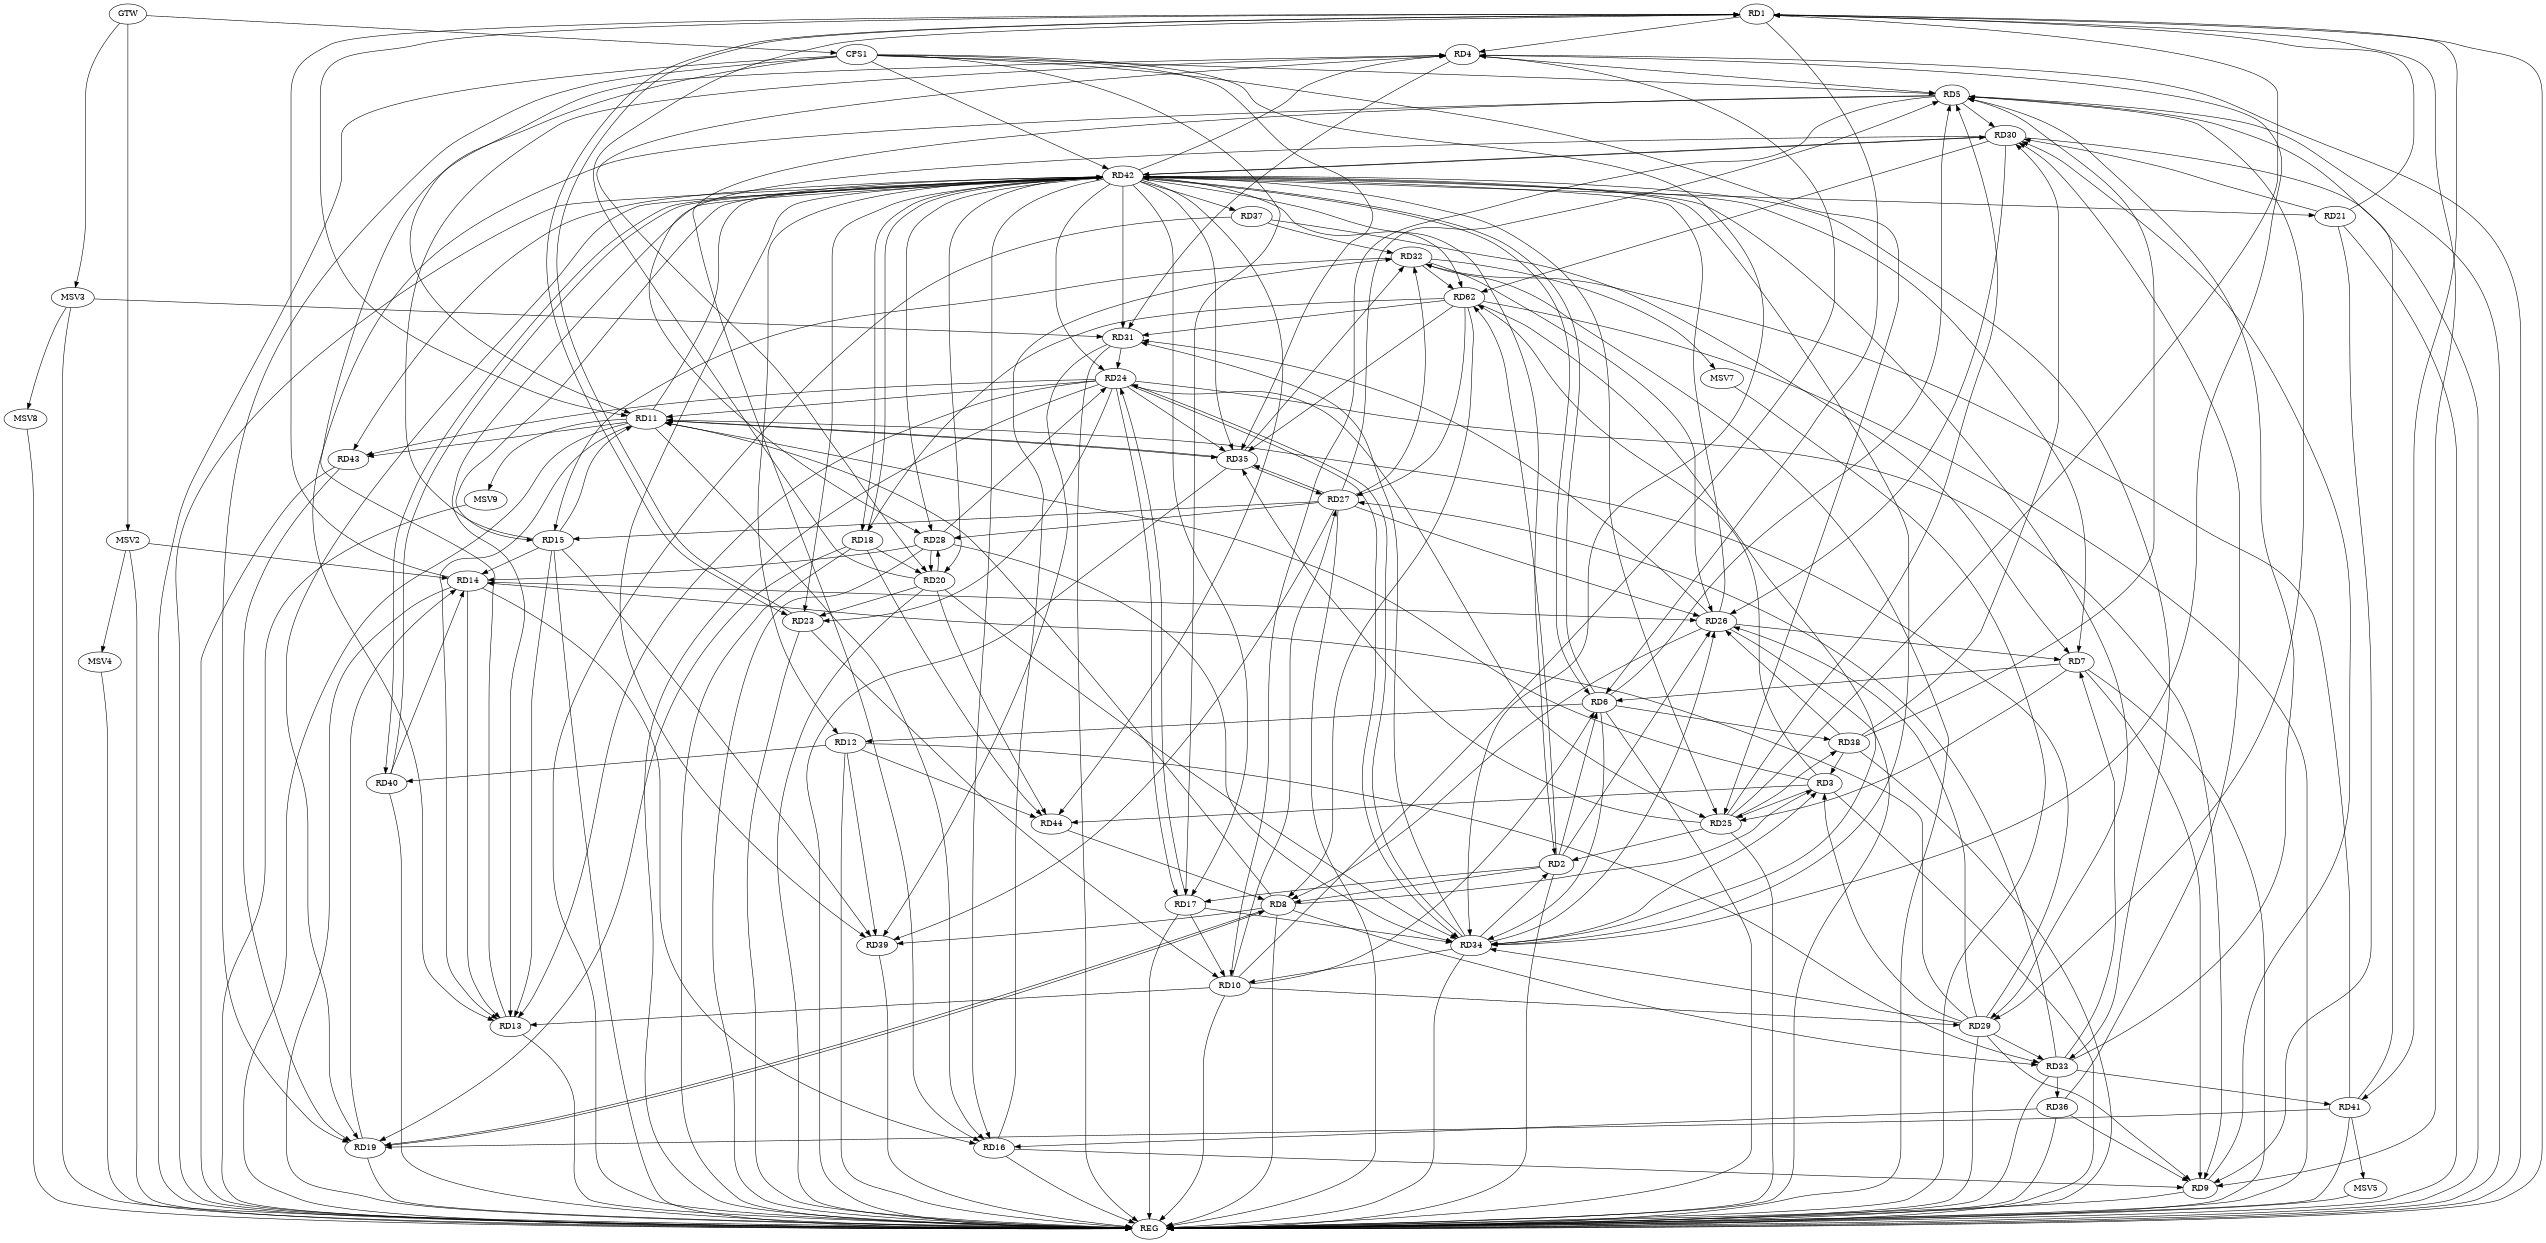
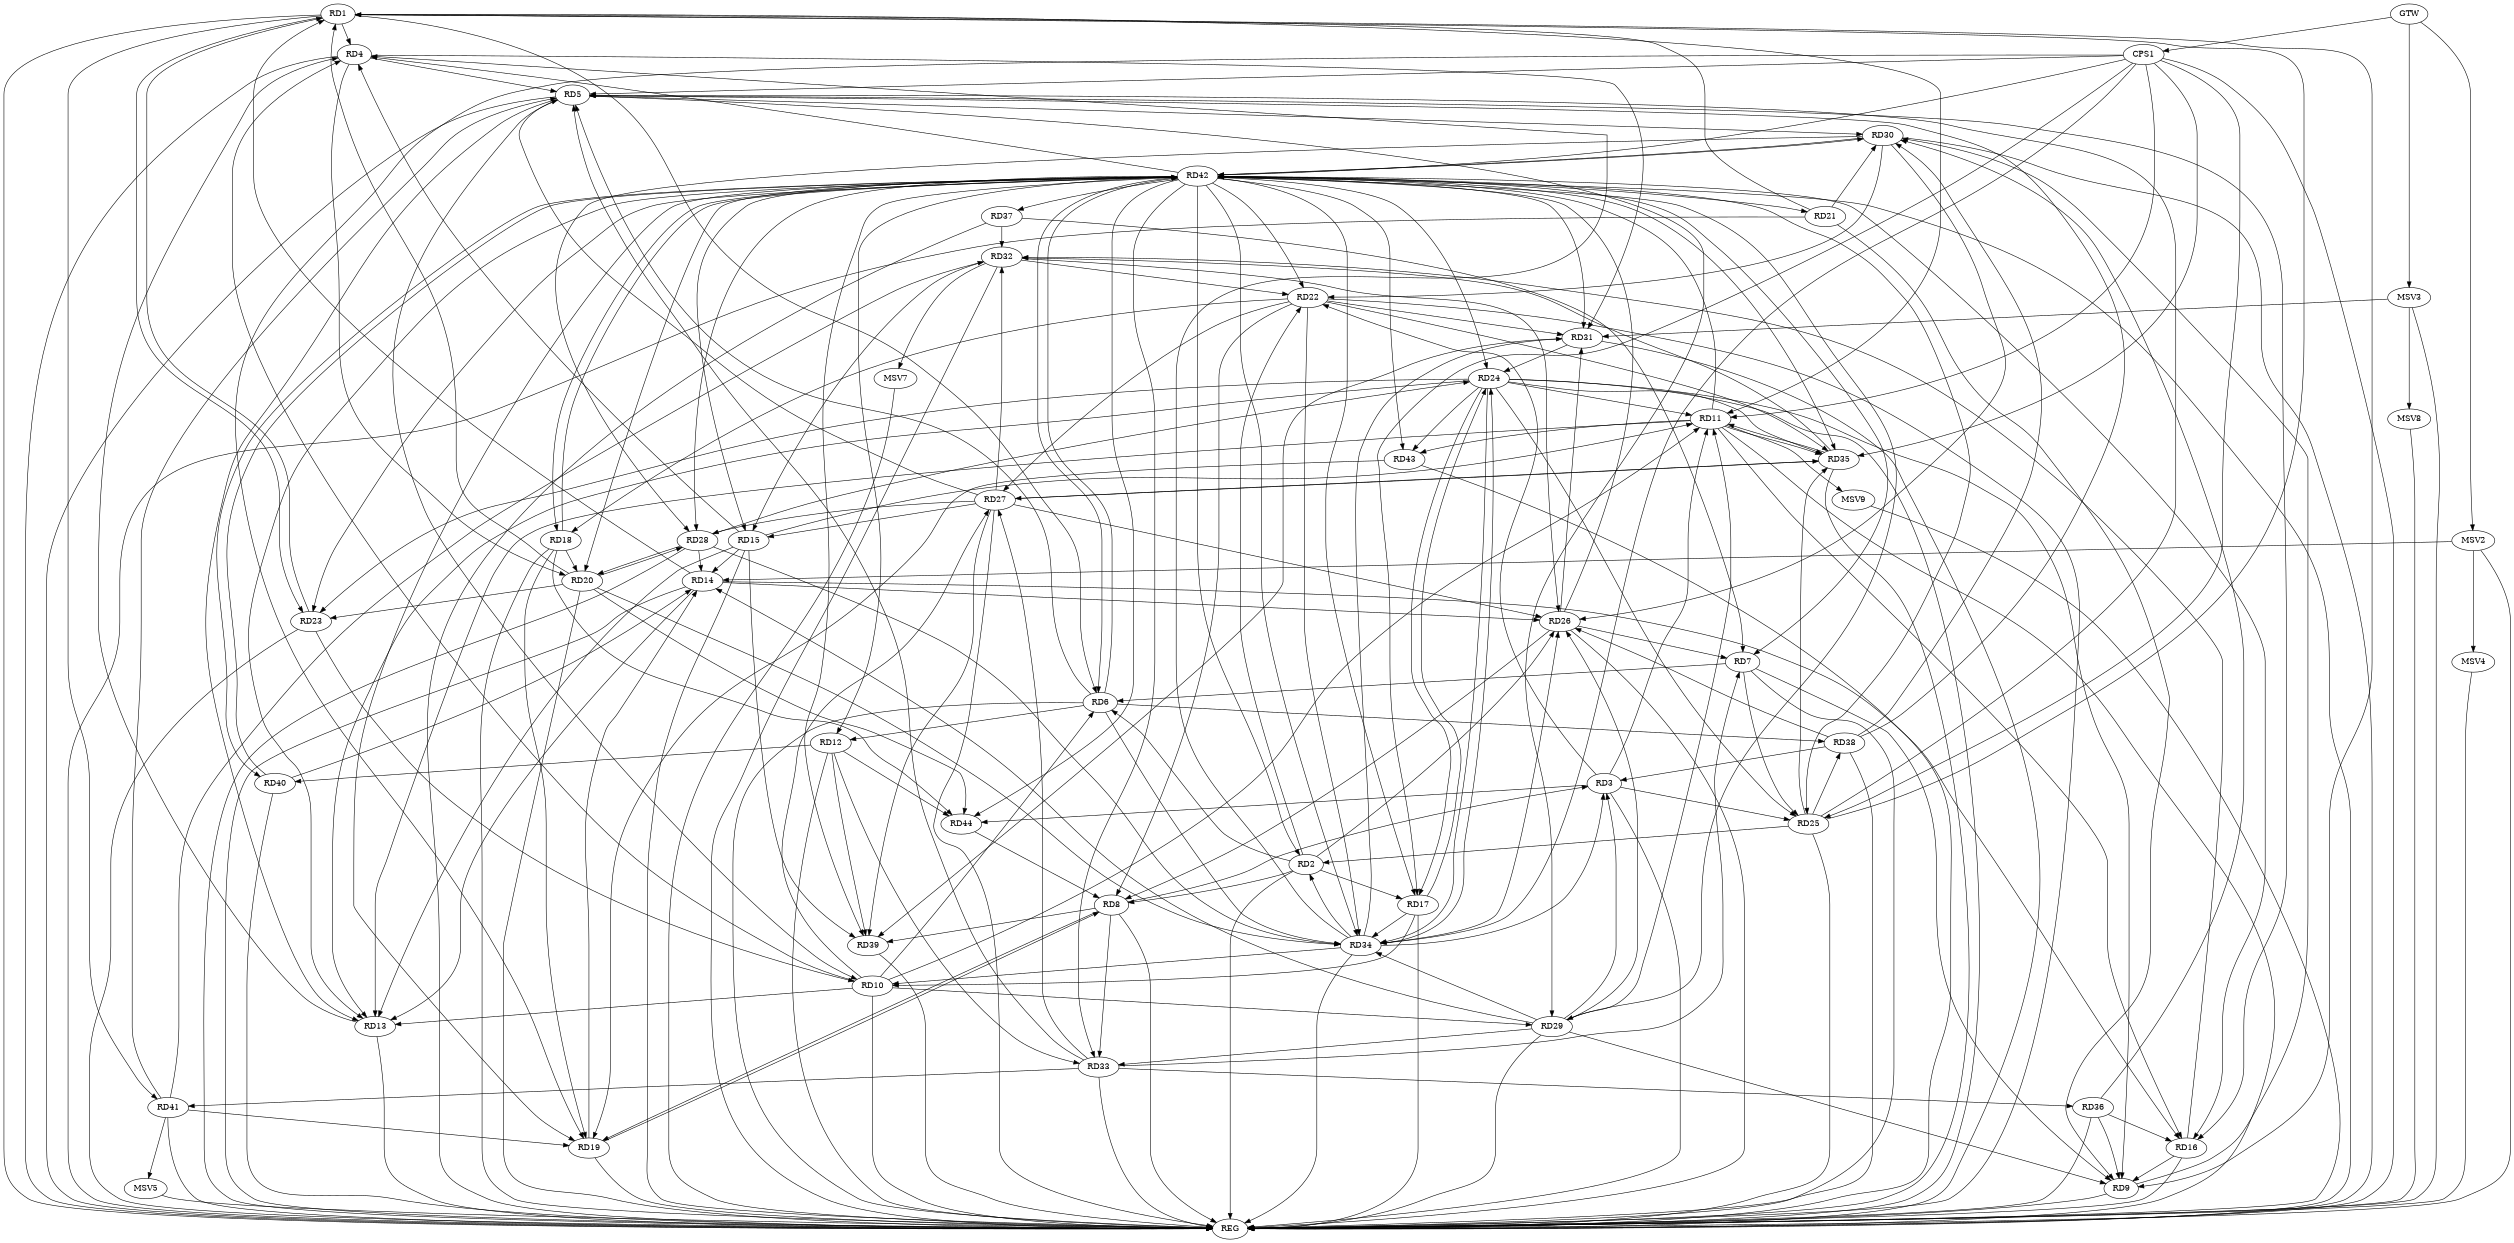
(1464, 298) -> (1308, 298)
(1019, 592) -> (1301, 722)
